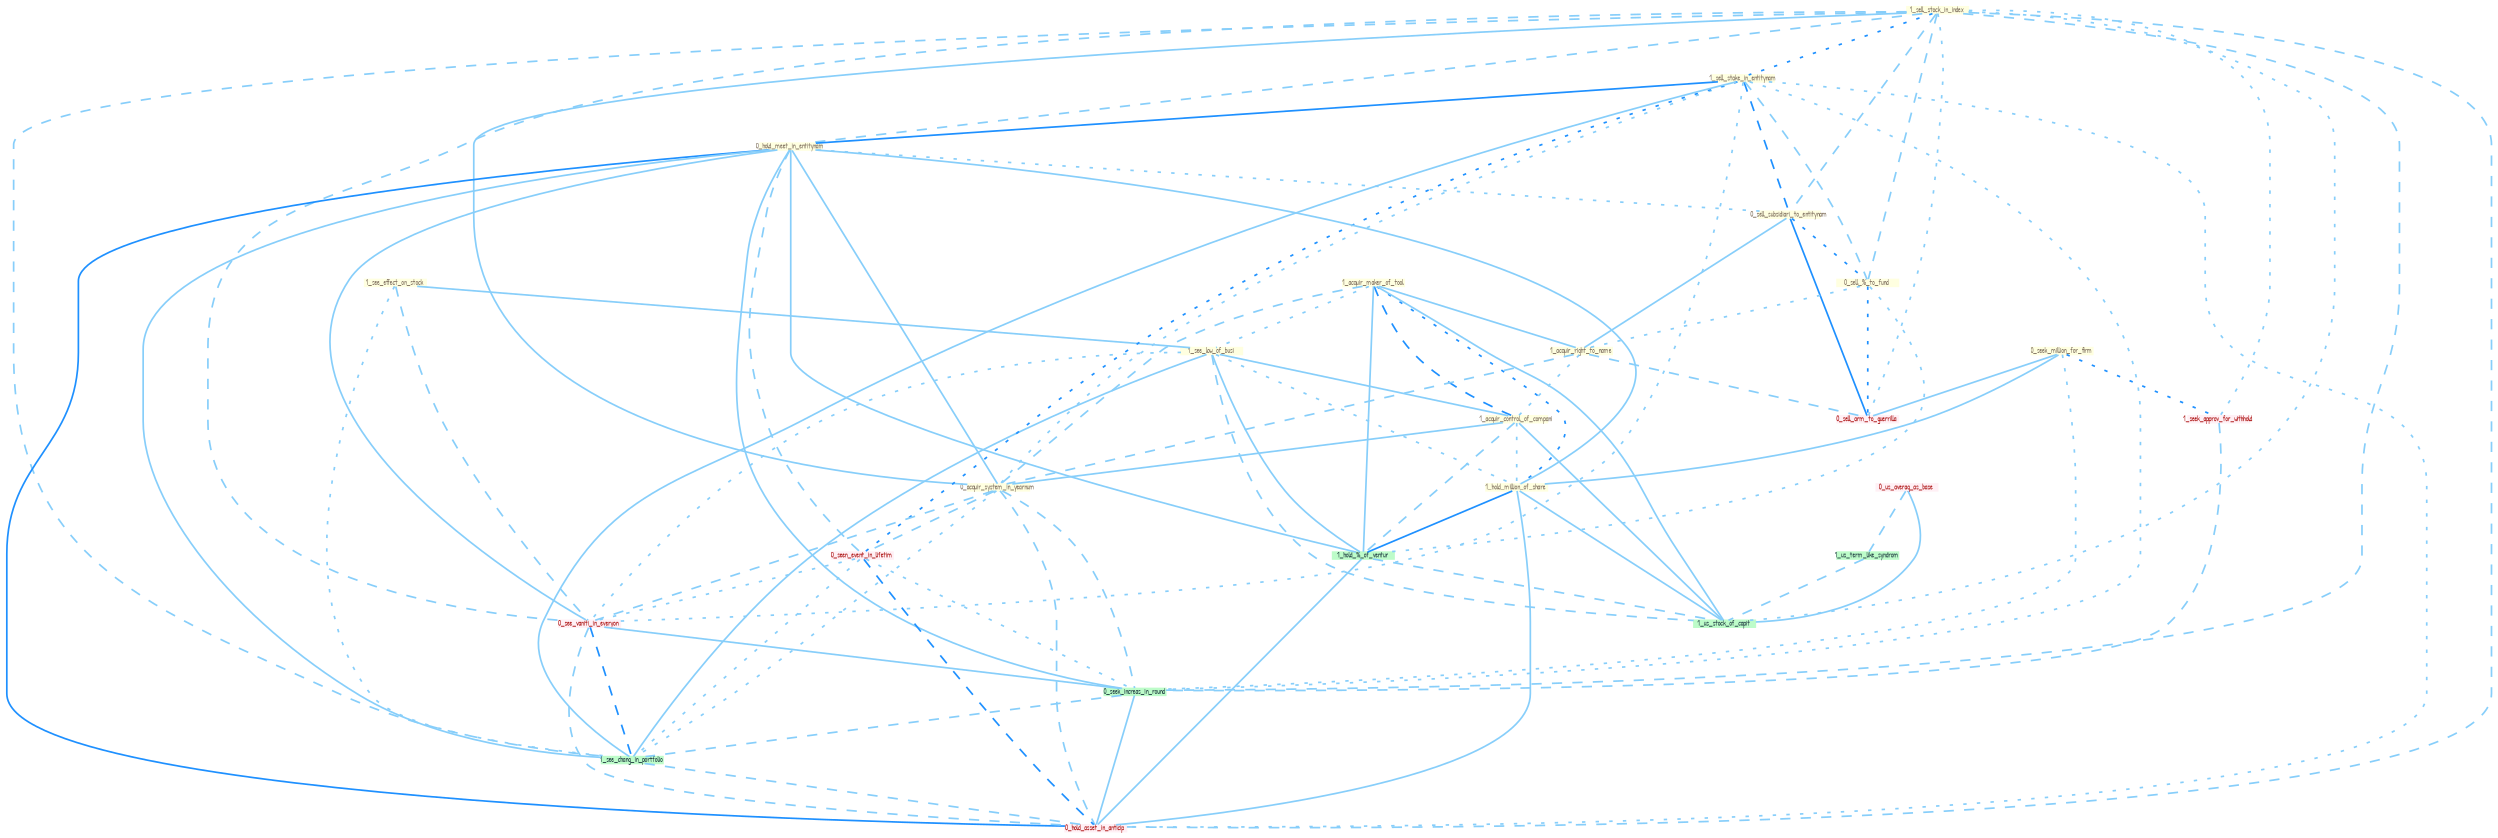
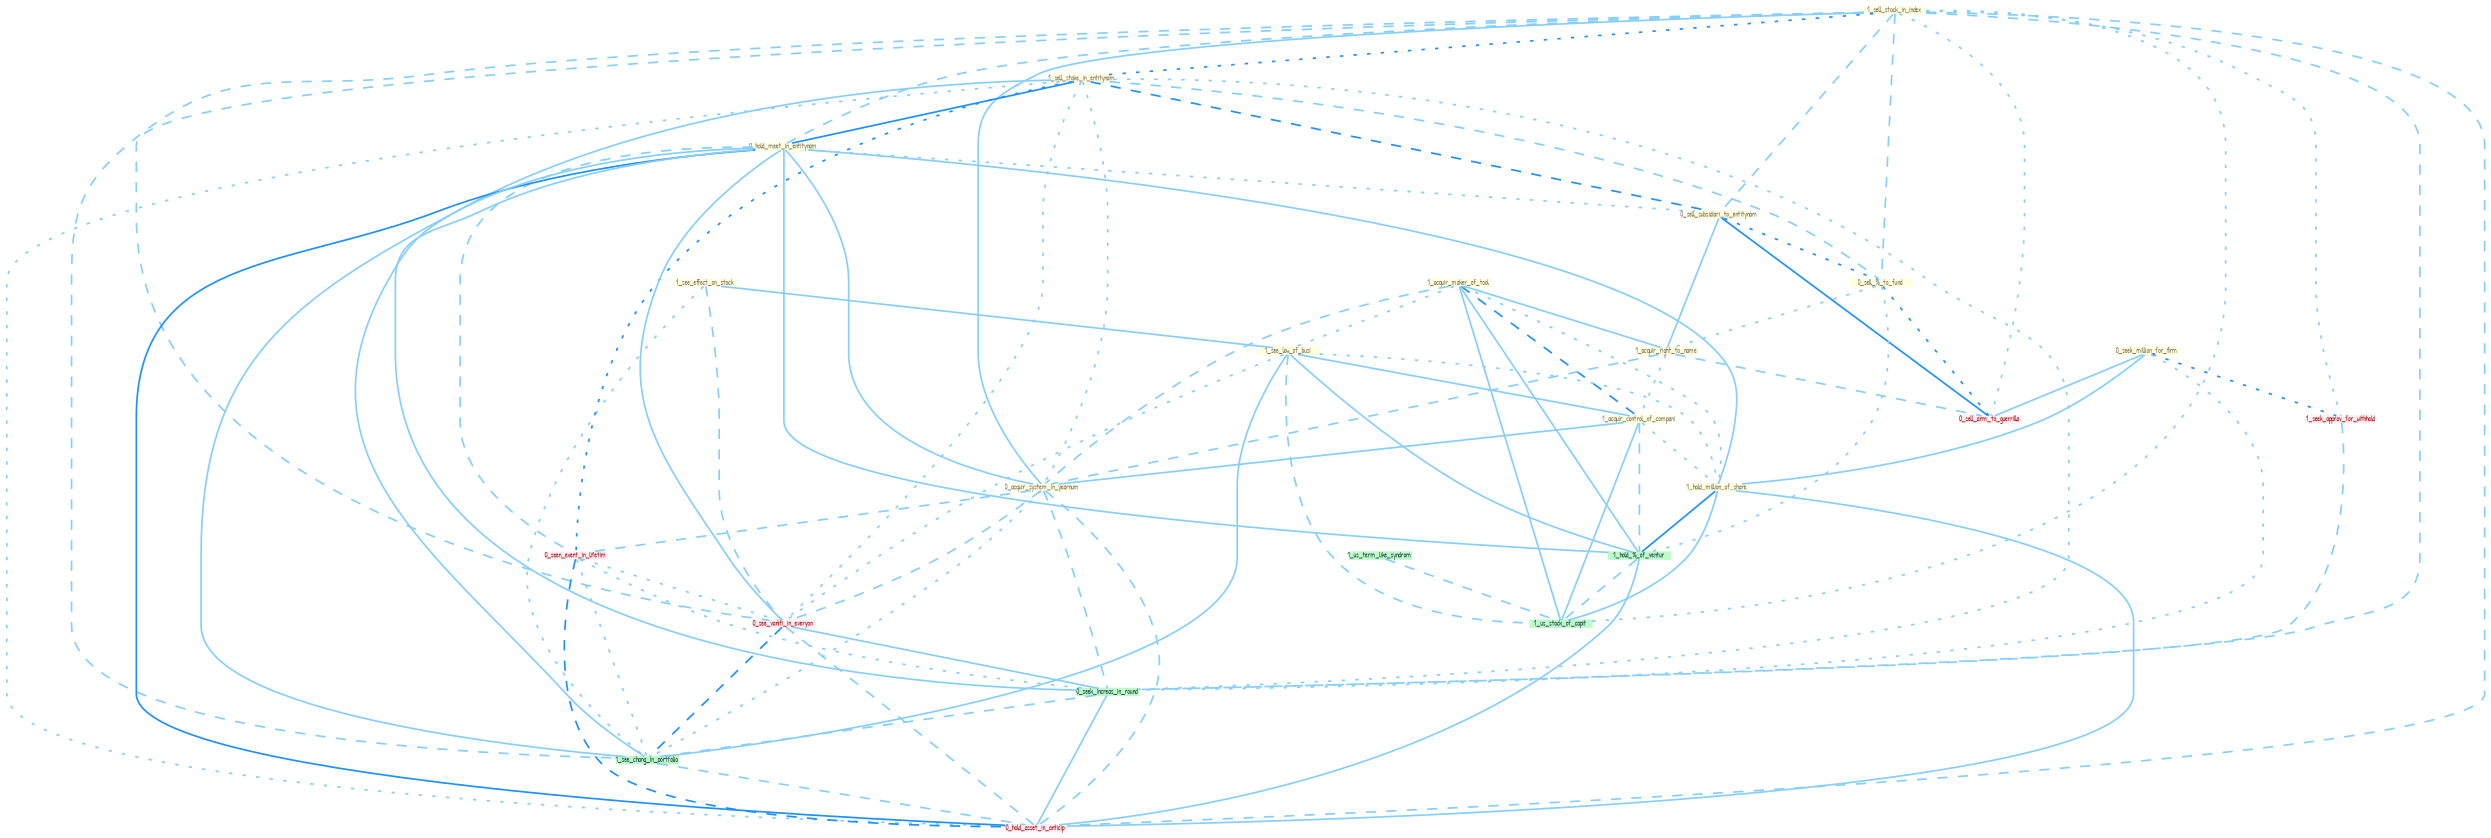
(1520, 383) -> (1605, 354)
(1907, 487) -> none
